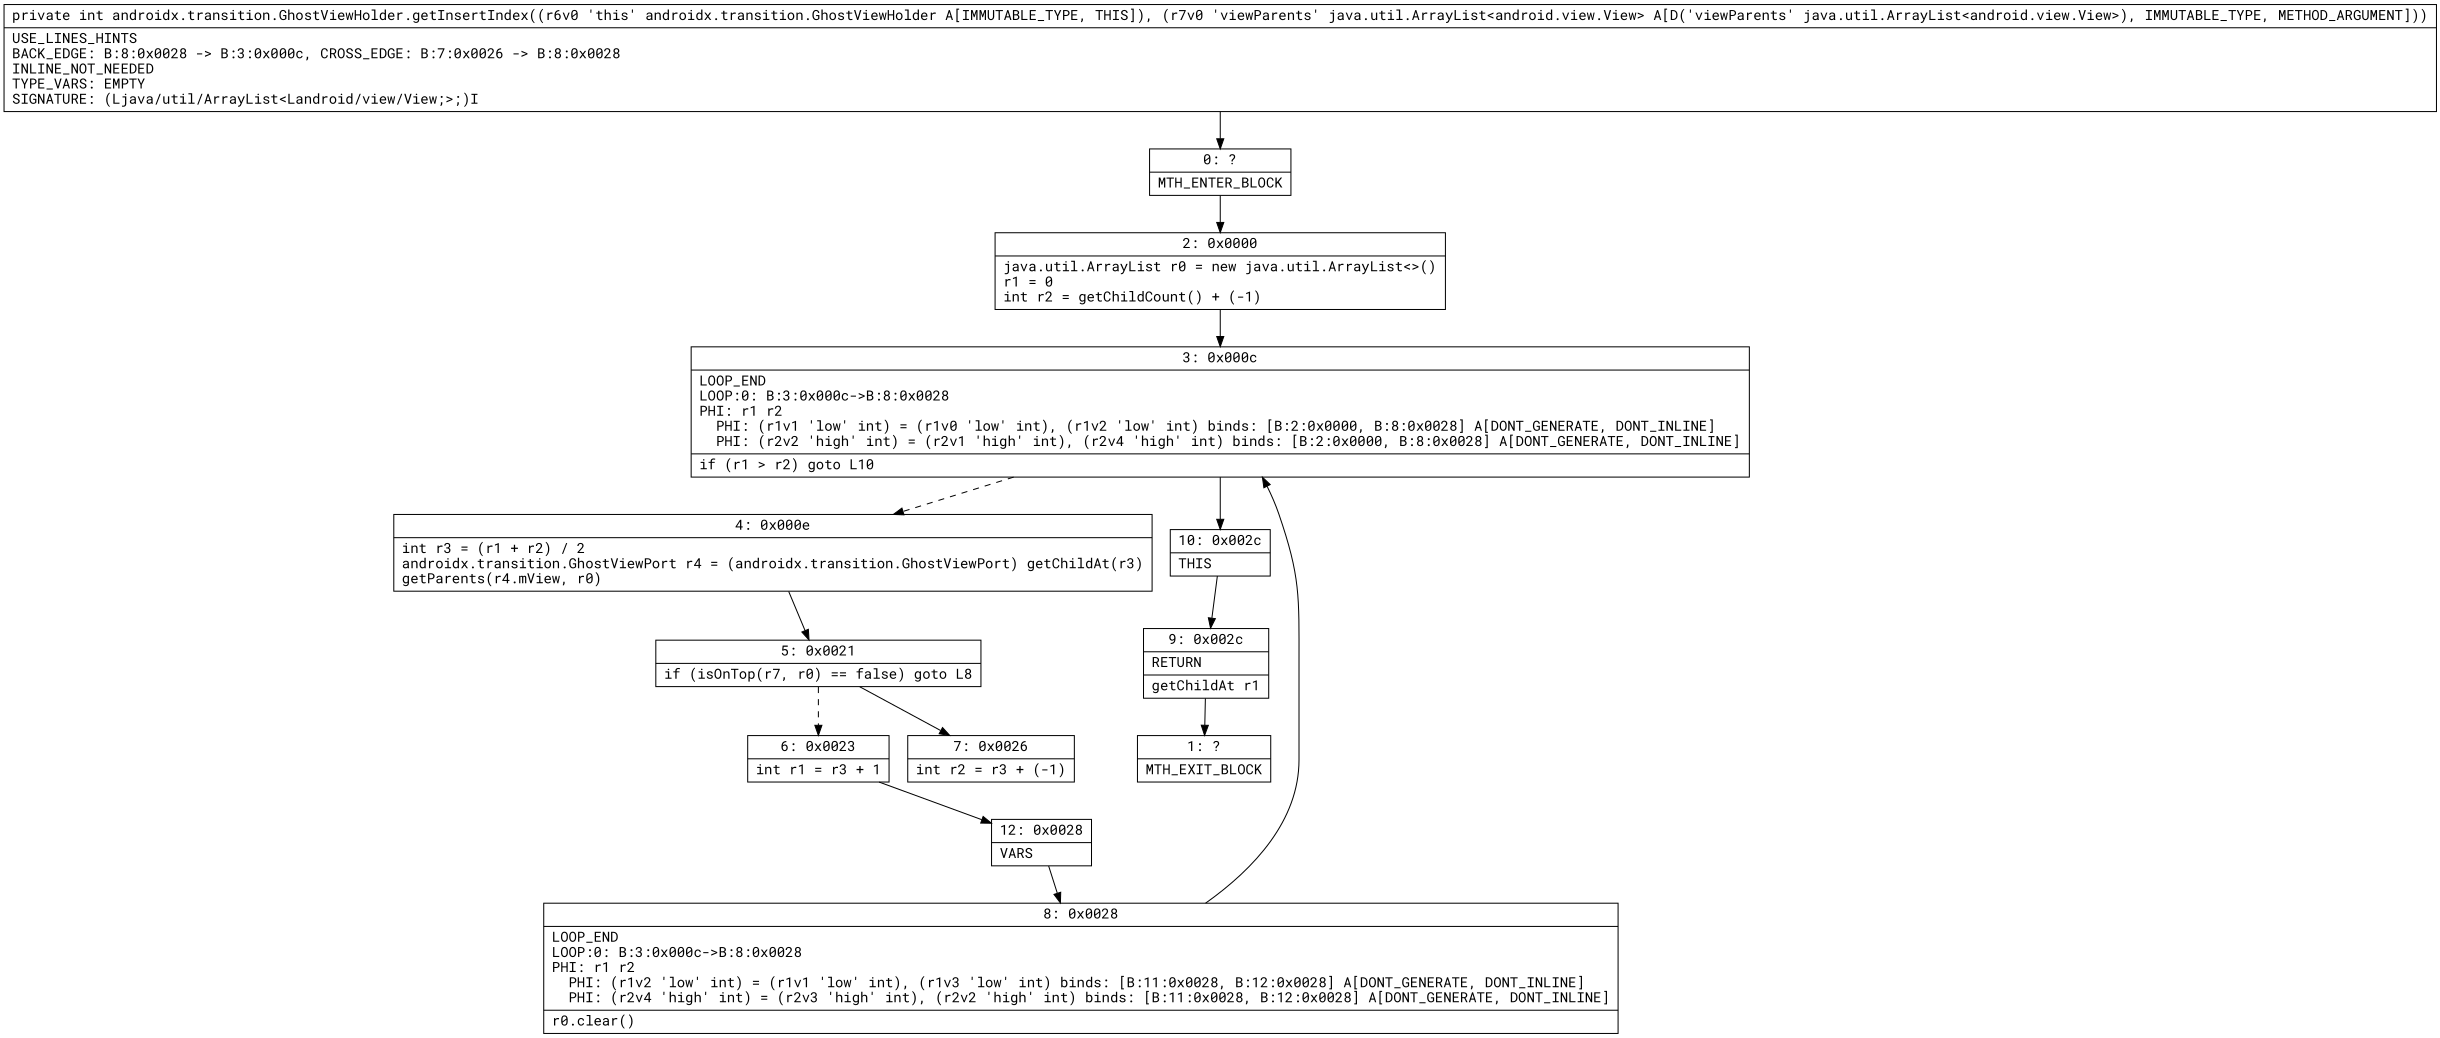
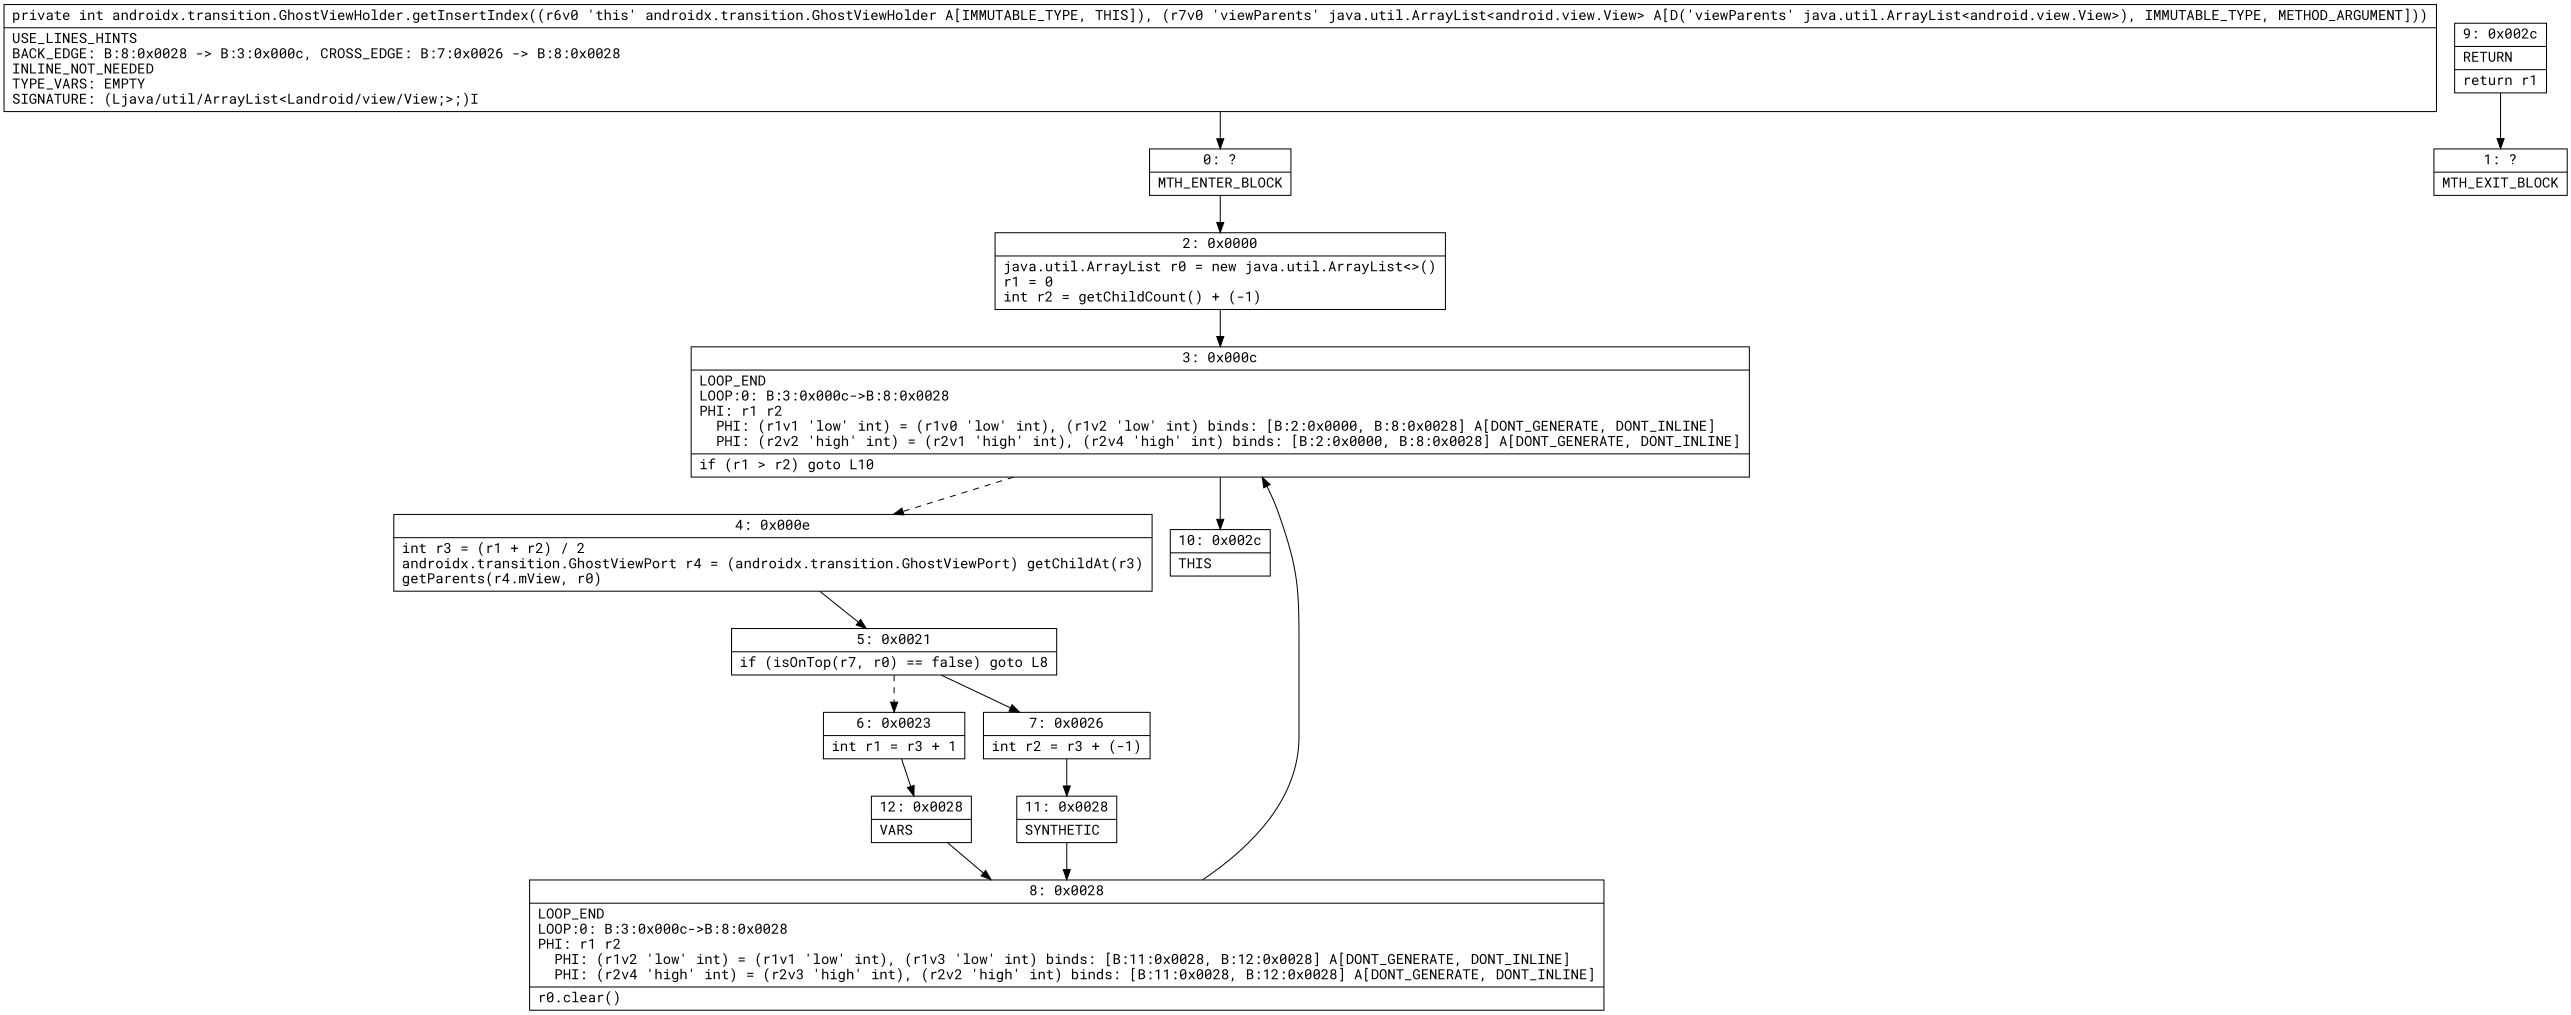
(1215, 597) -> none
(1206, 686) -> (2501, 81)
none -> (1067, 819)
